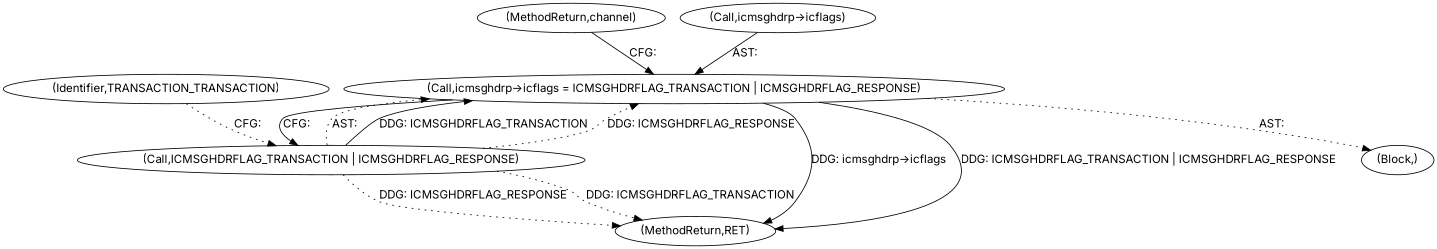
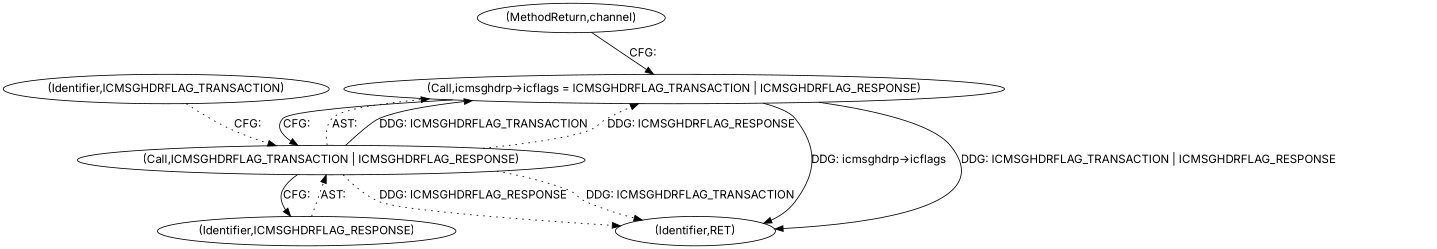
(778, 18) -> none
(166, 89) -> (166, 89)
(1398, 160) -> none
none -> (307, 231)
(695, 231) -> (695, 231)
